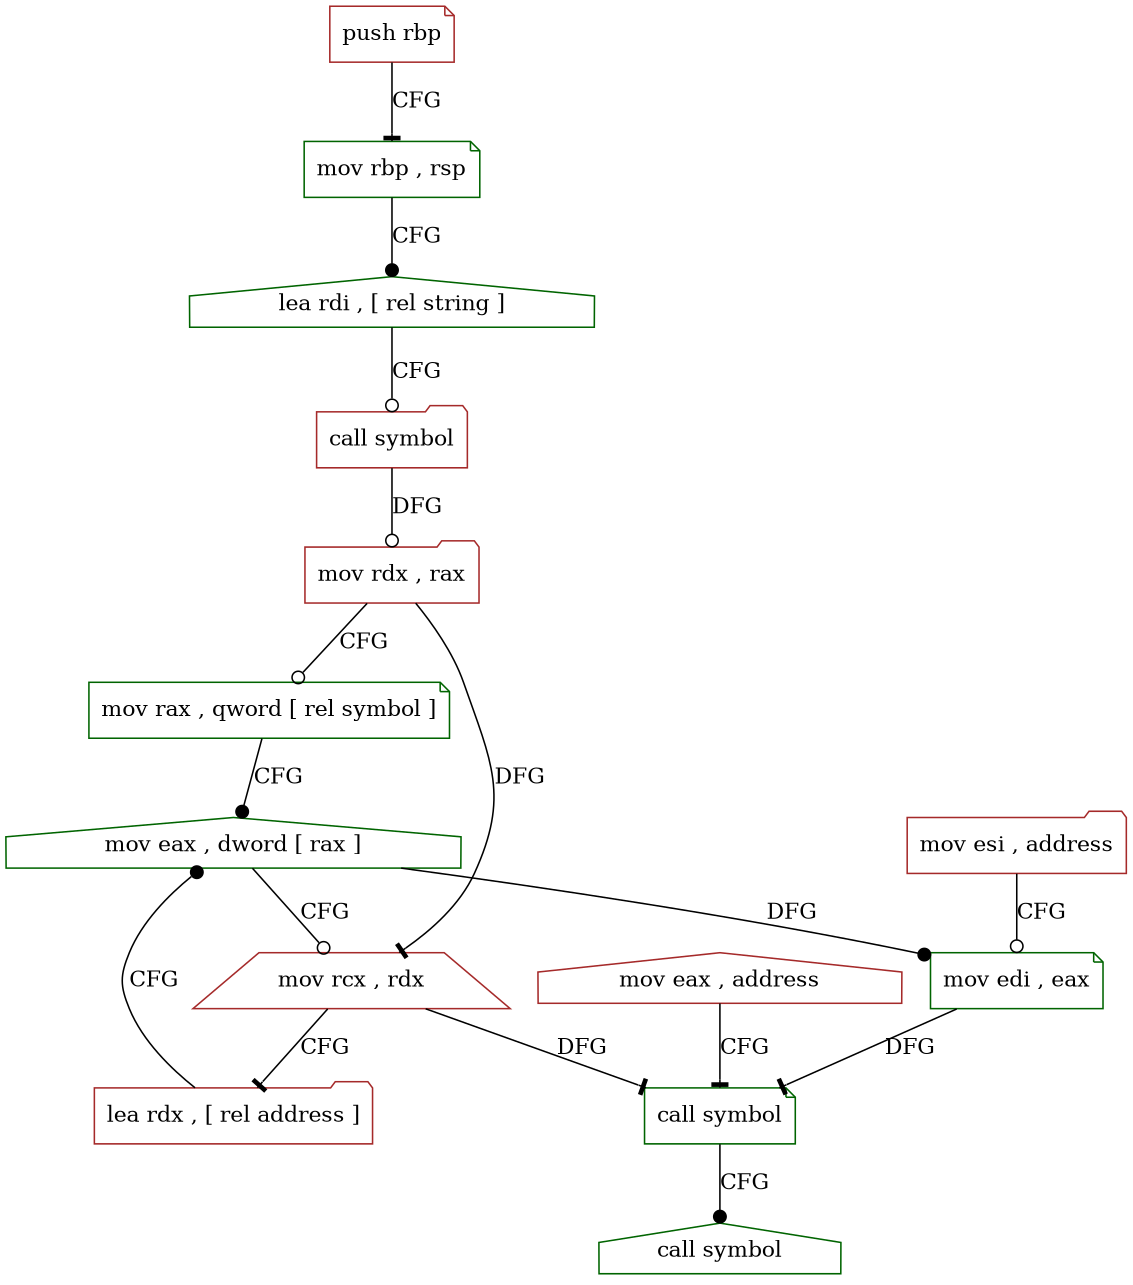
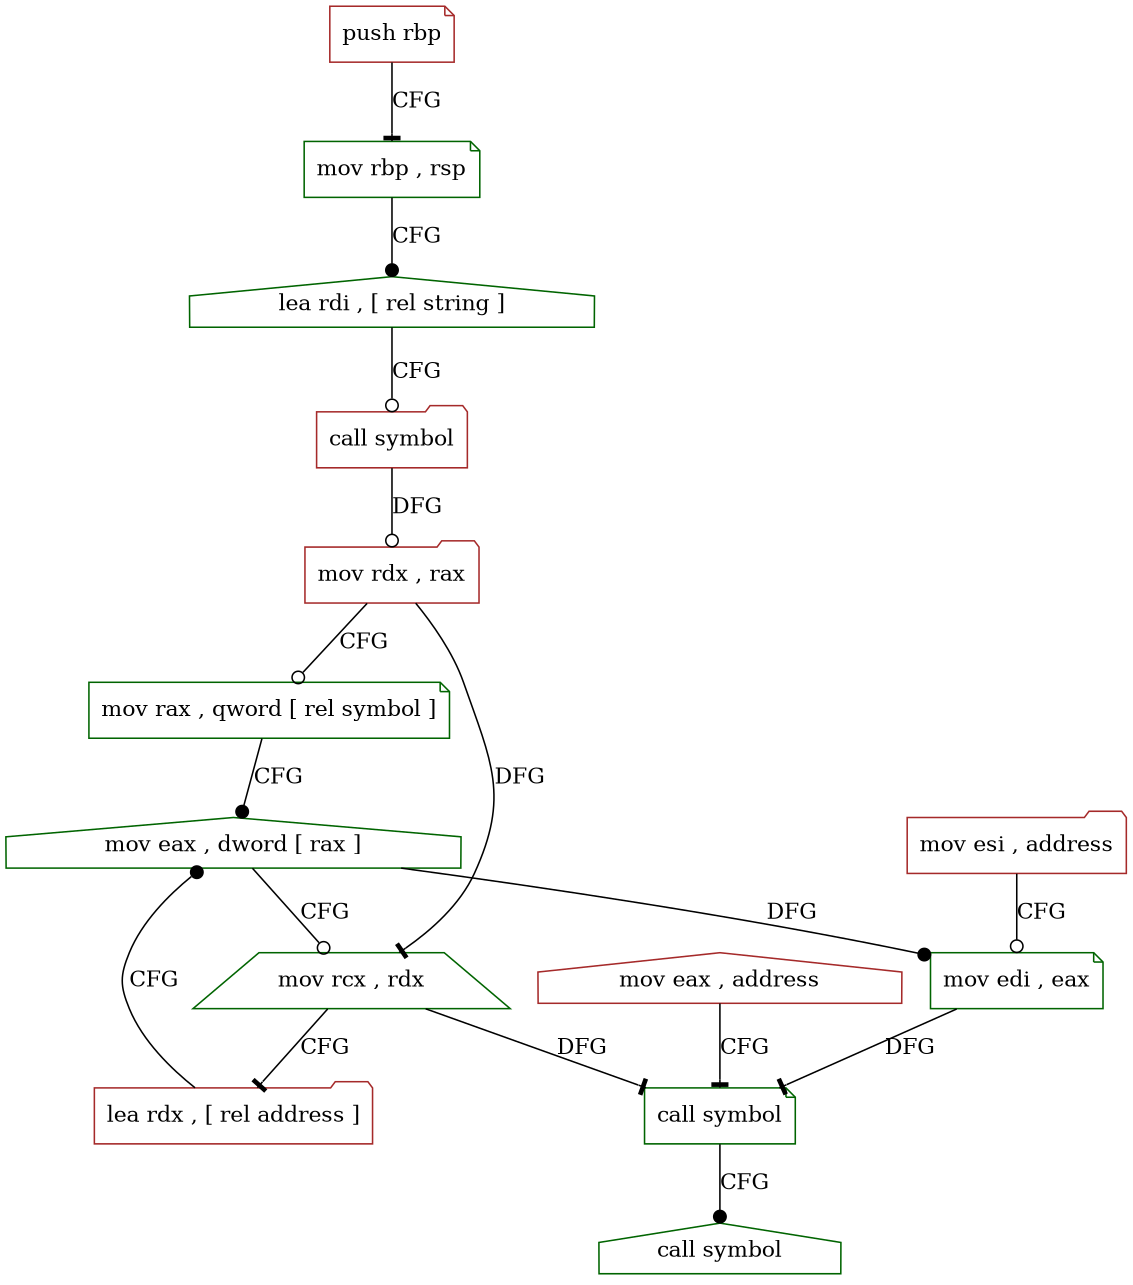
(352, 981) -> (352, 981)
